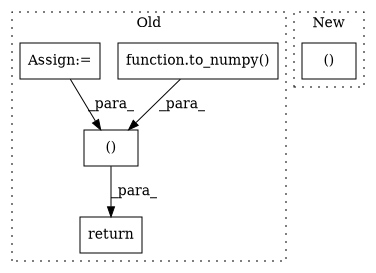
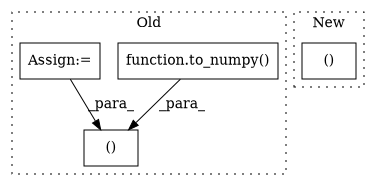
(111, 235) -> none
